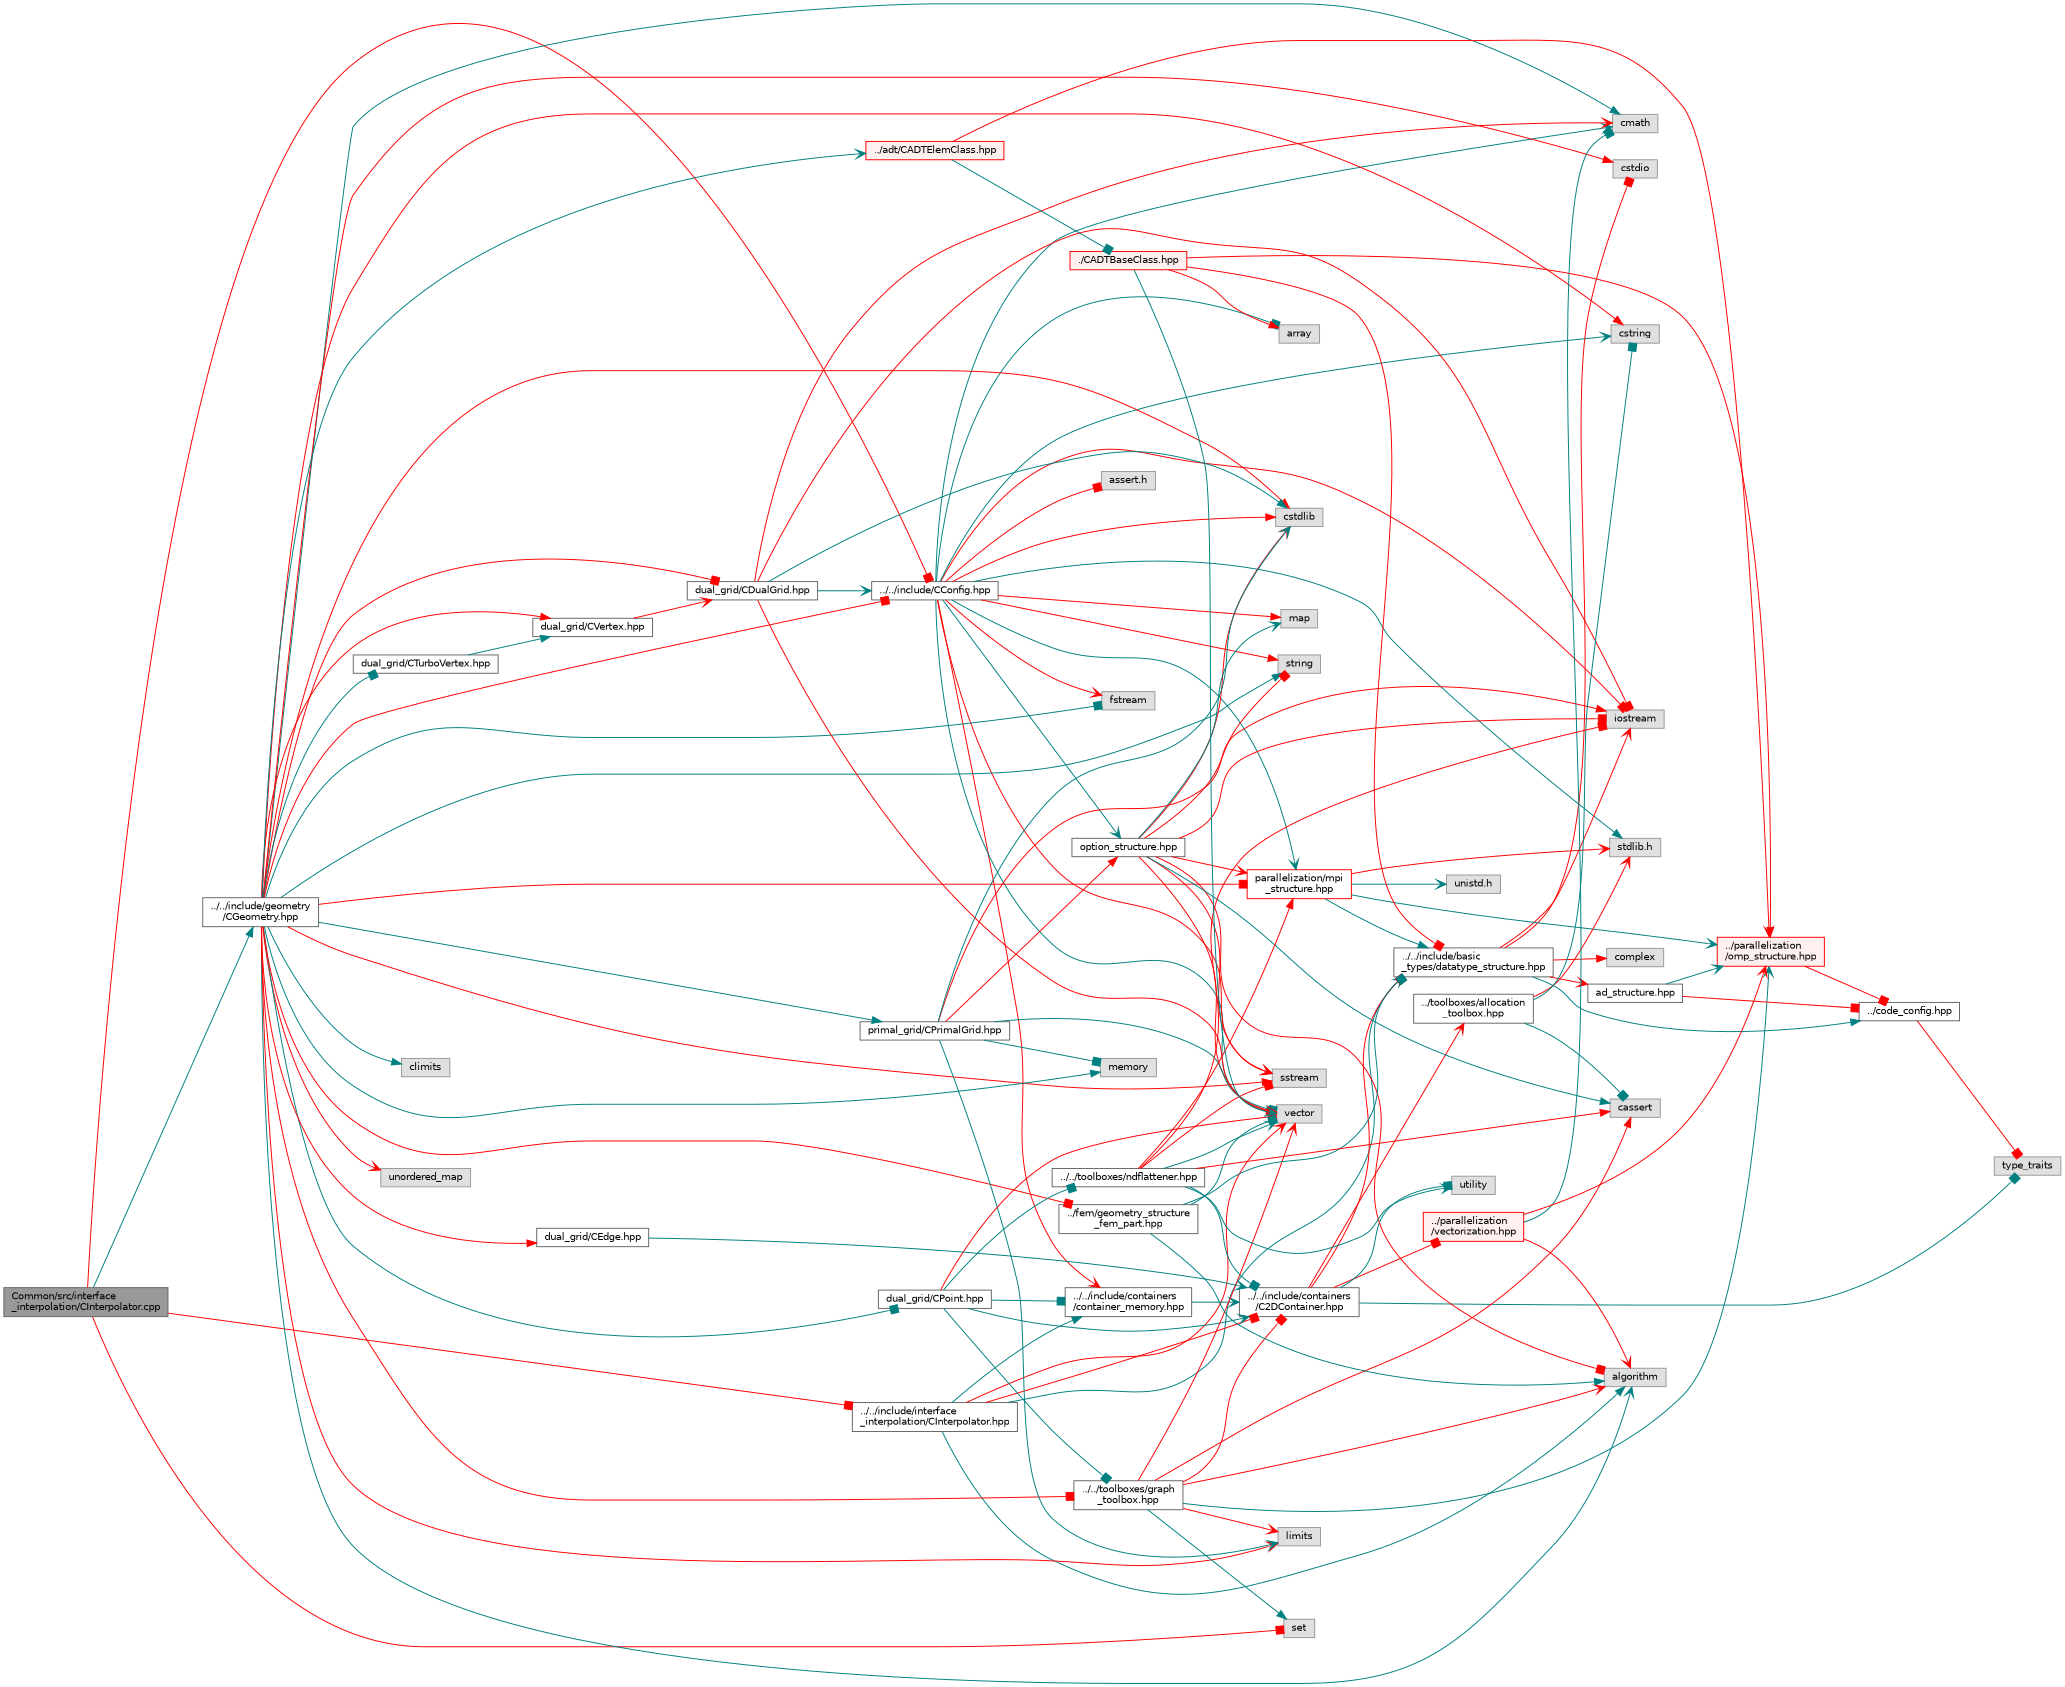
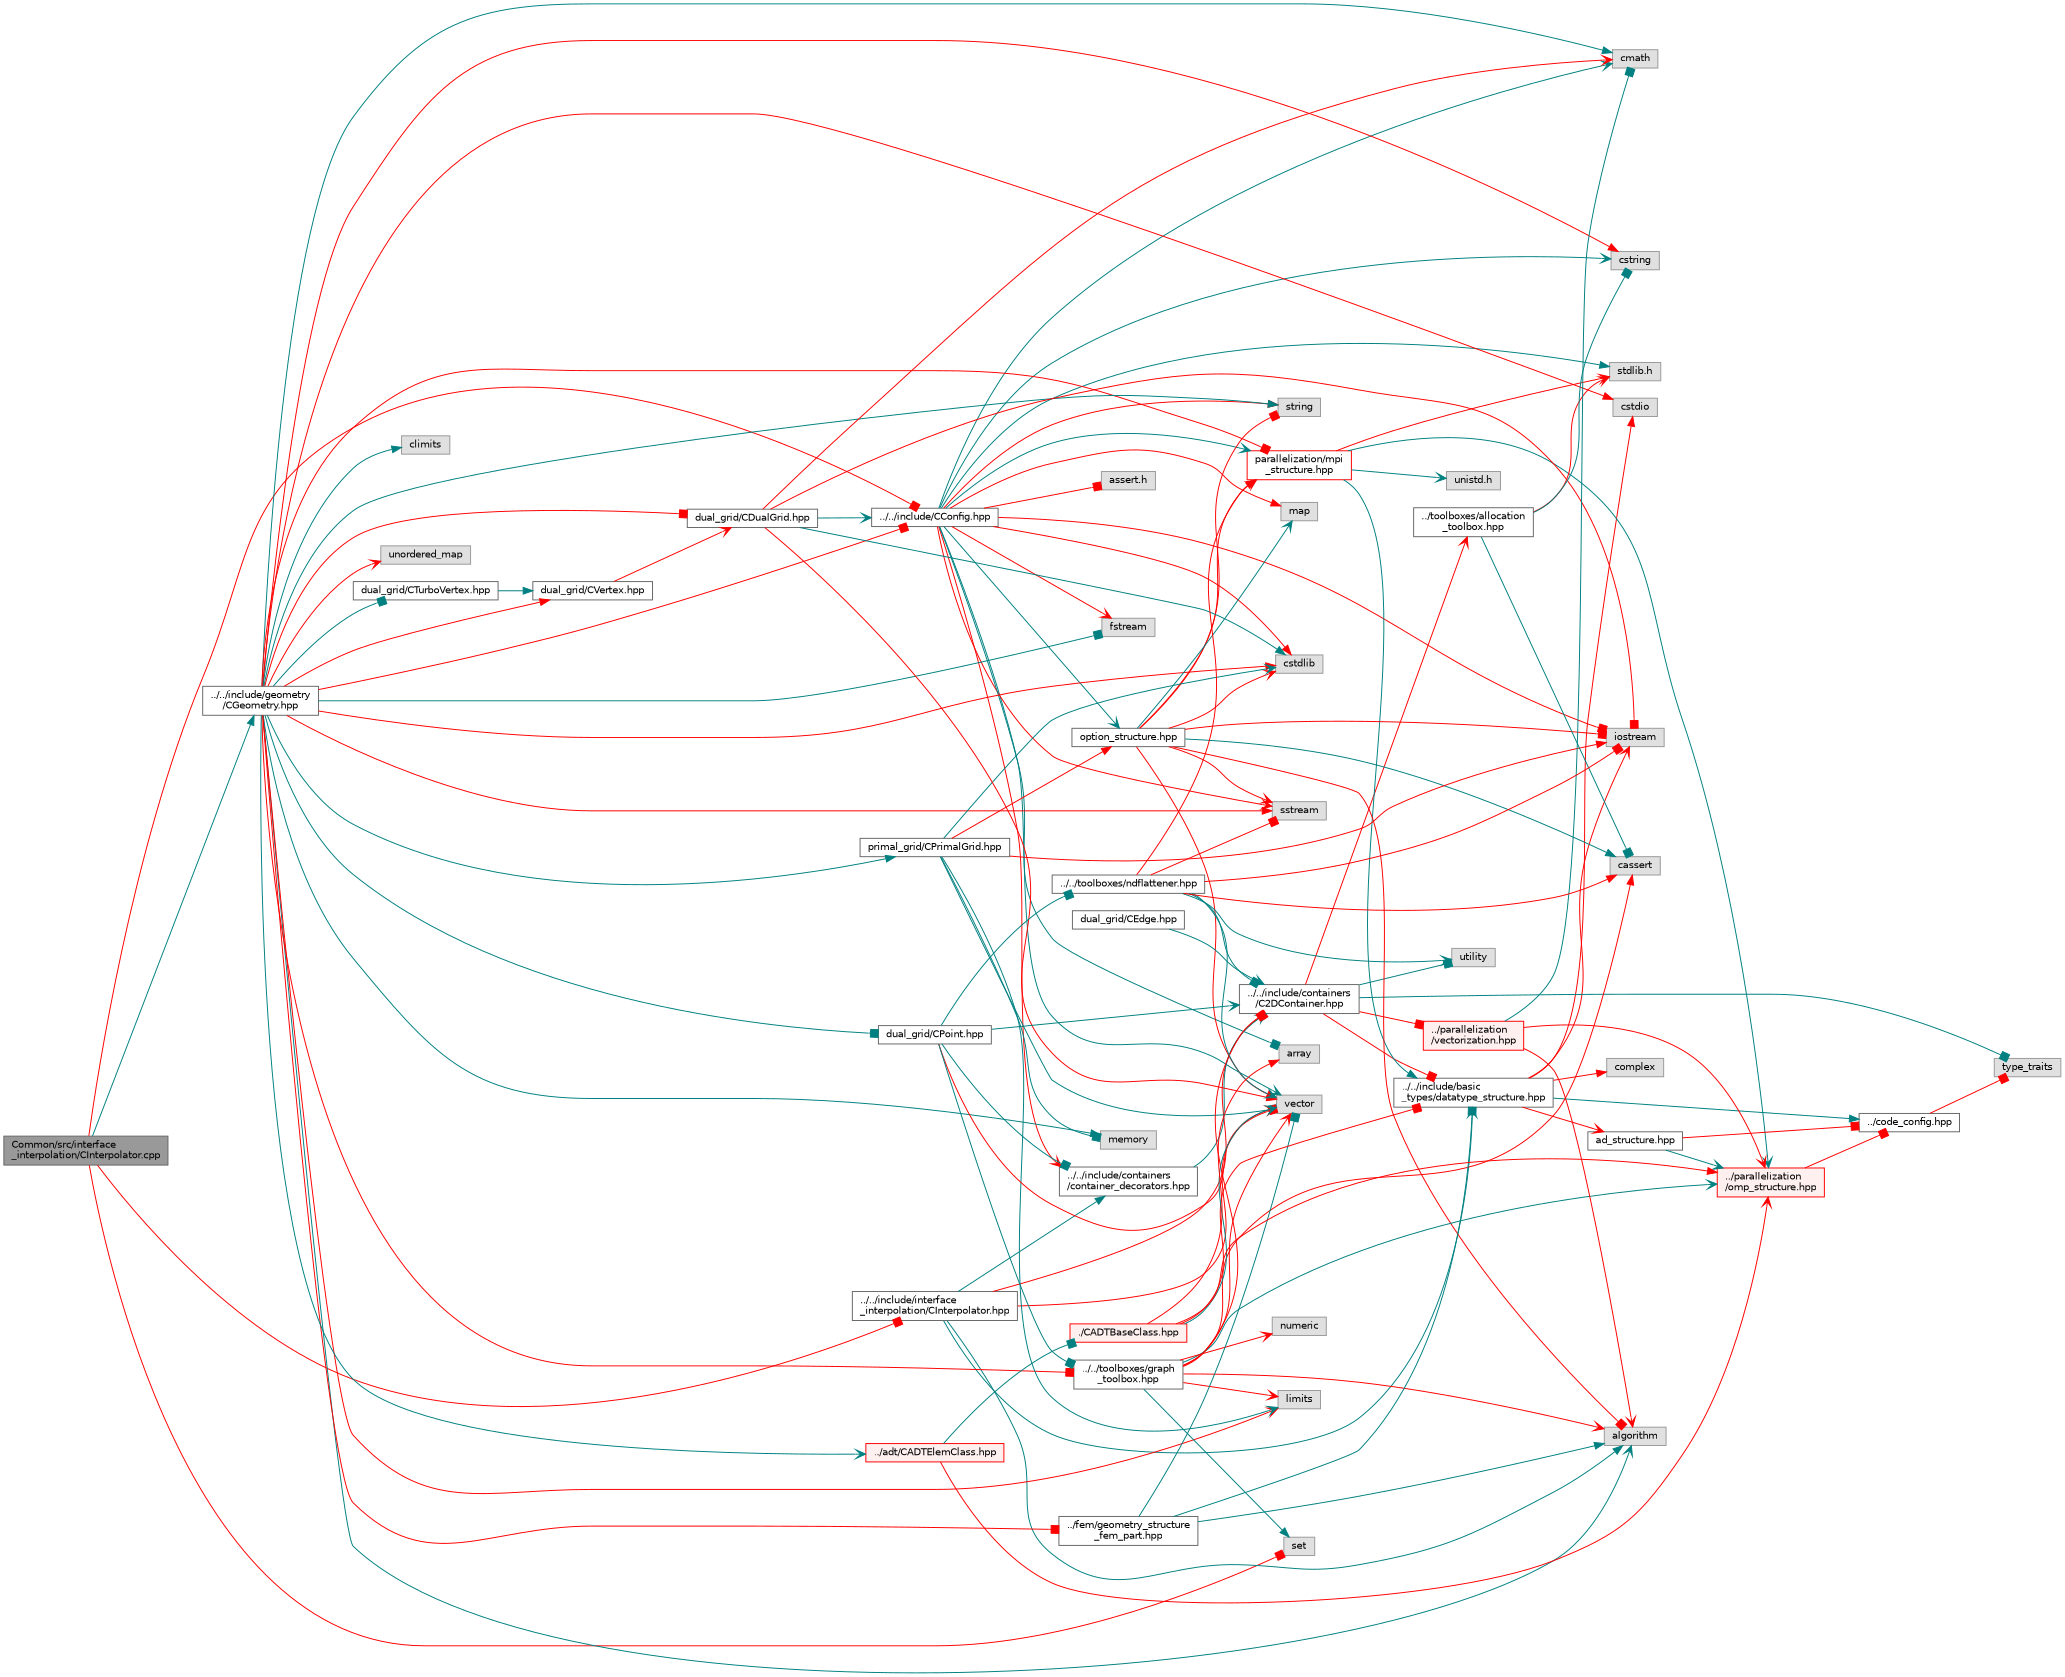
(1584, 577) -> (1585, 792)
(319, 1154) -> none
(1128, 1302) -> (1128, 1182)
none -> (1299, 1326)
